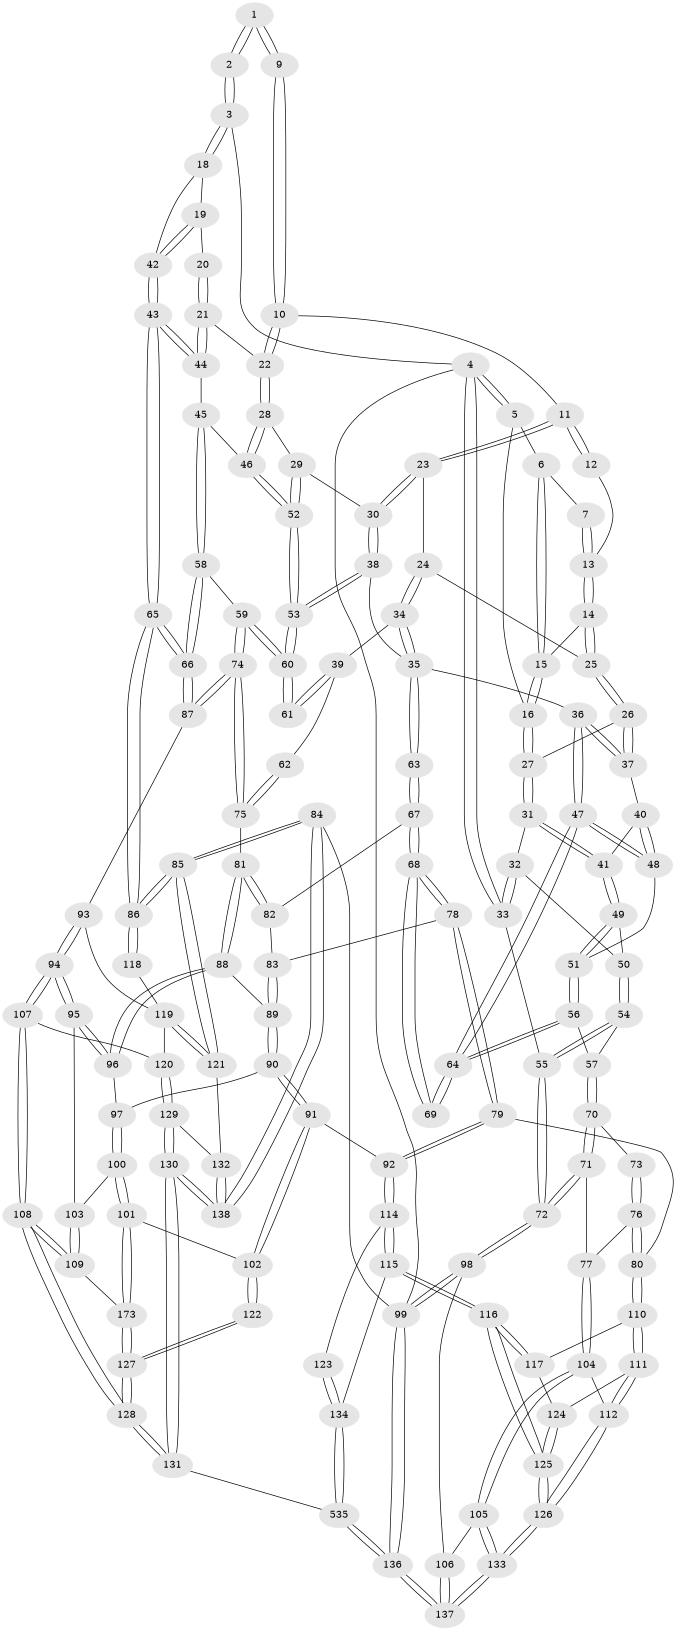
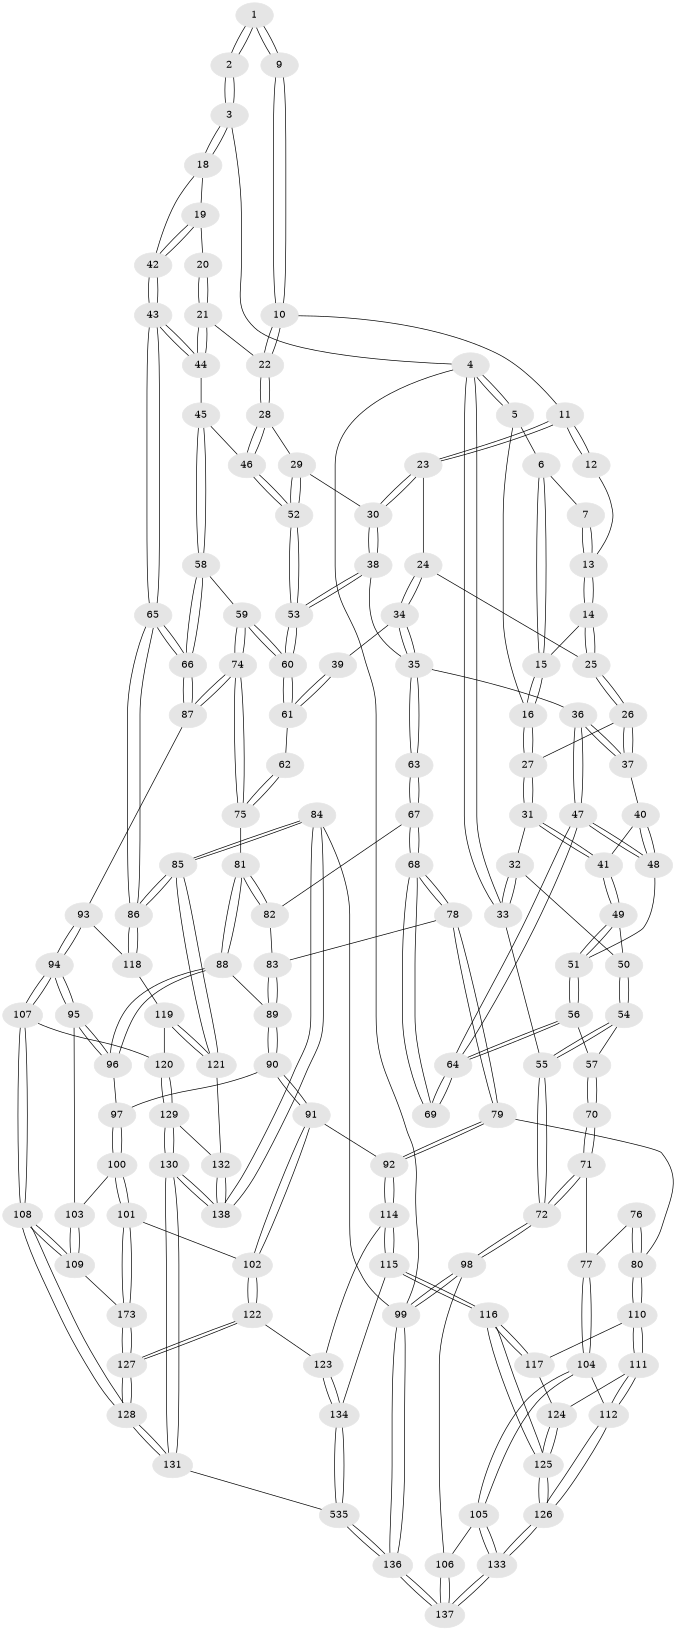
(318, 718) -> (287, 740)
(105, 977) -> (108, 940)
(637, 1165) -> none
none -> (288, 1340)
